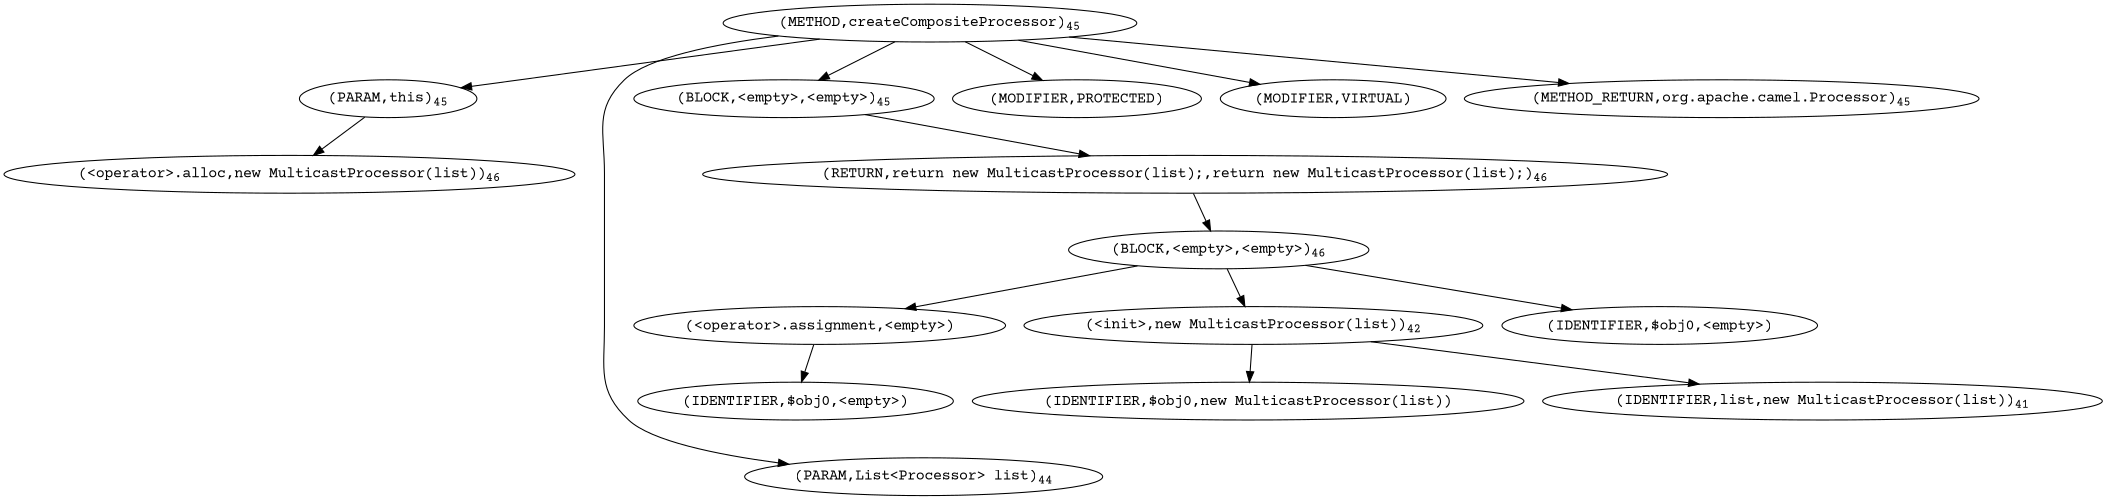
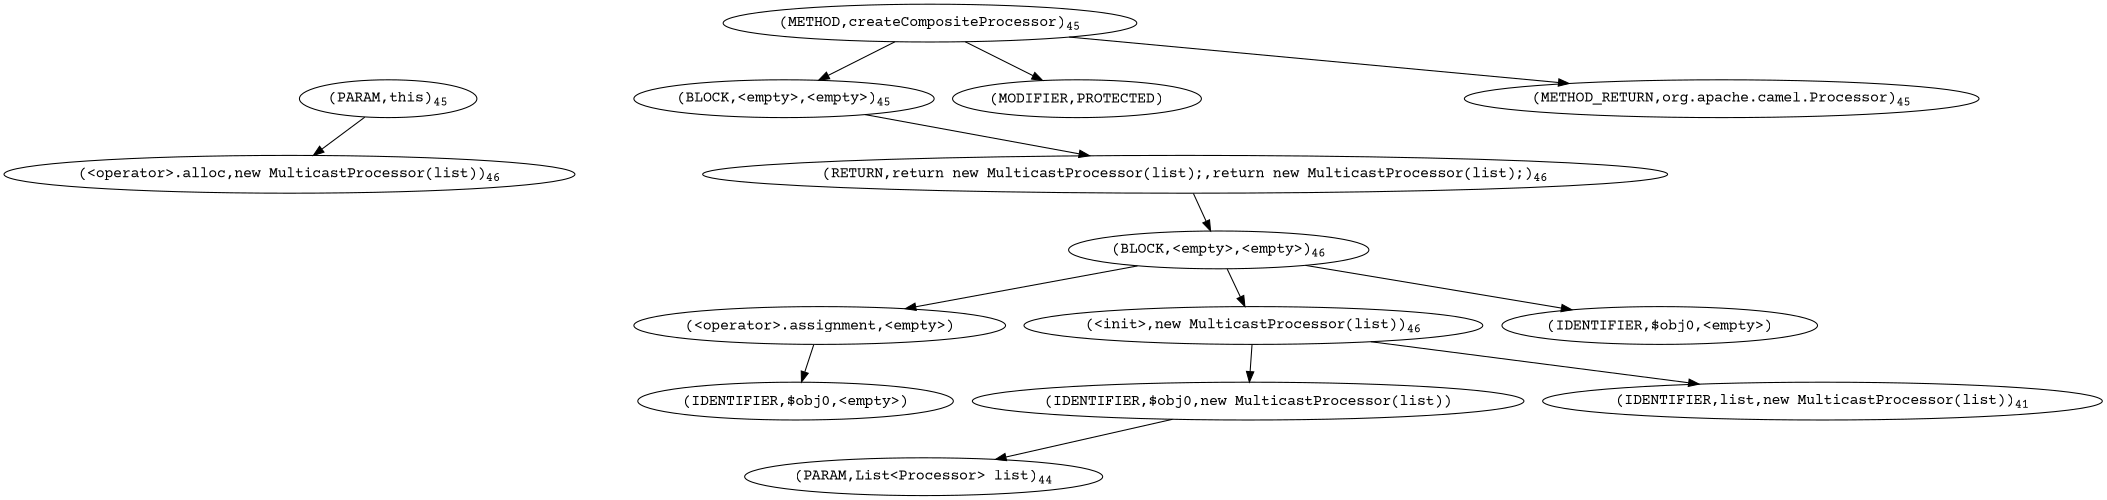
(628, 65) -> none
(1333, 99) -> none
(604, 248) -> (1089, 438)
(1414, 324) -> (1414, 324)
